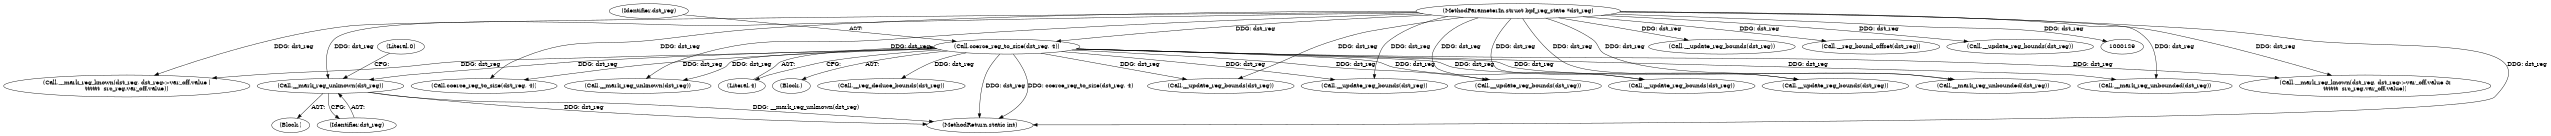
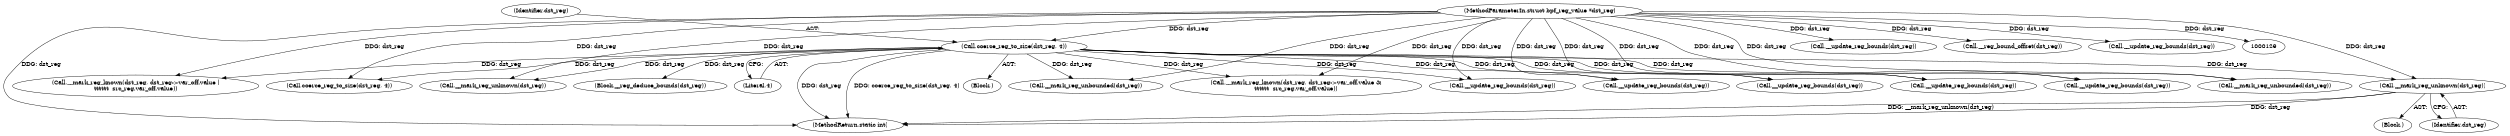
(1518, 11) -> (1540, 11)
(401, 47) -> none
(891, 86) -> (650, 86)
